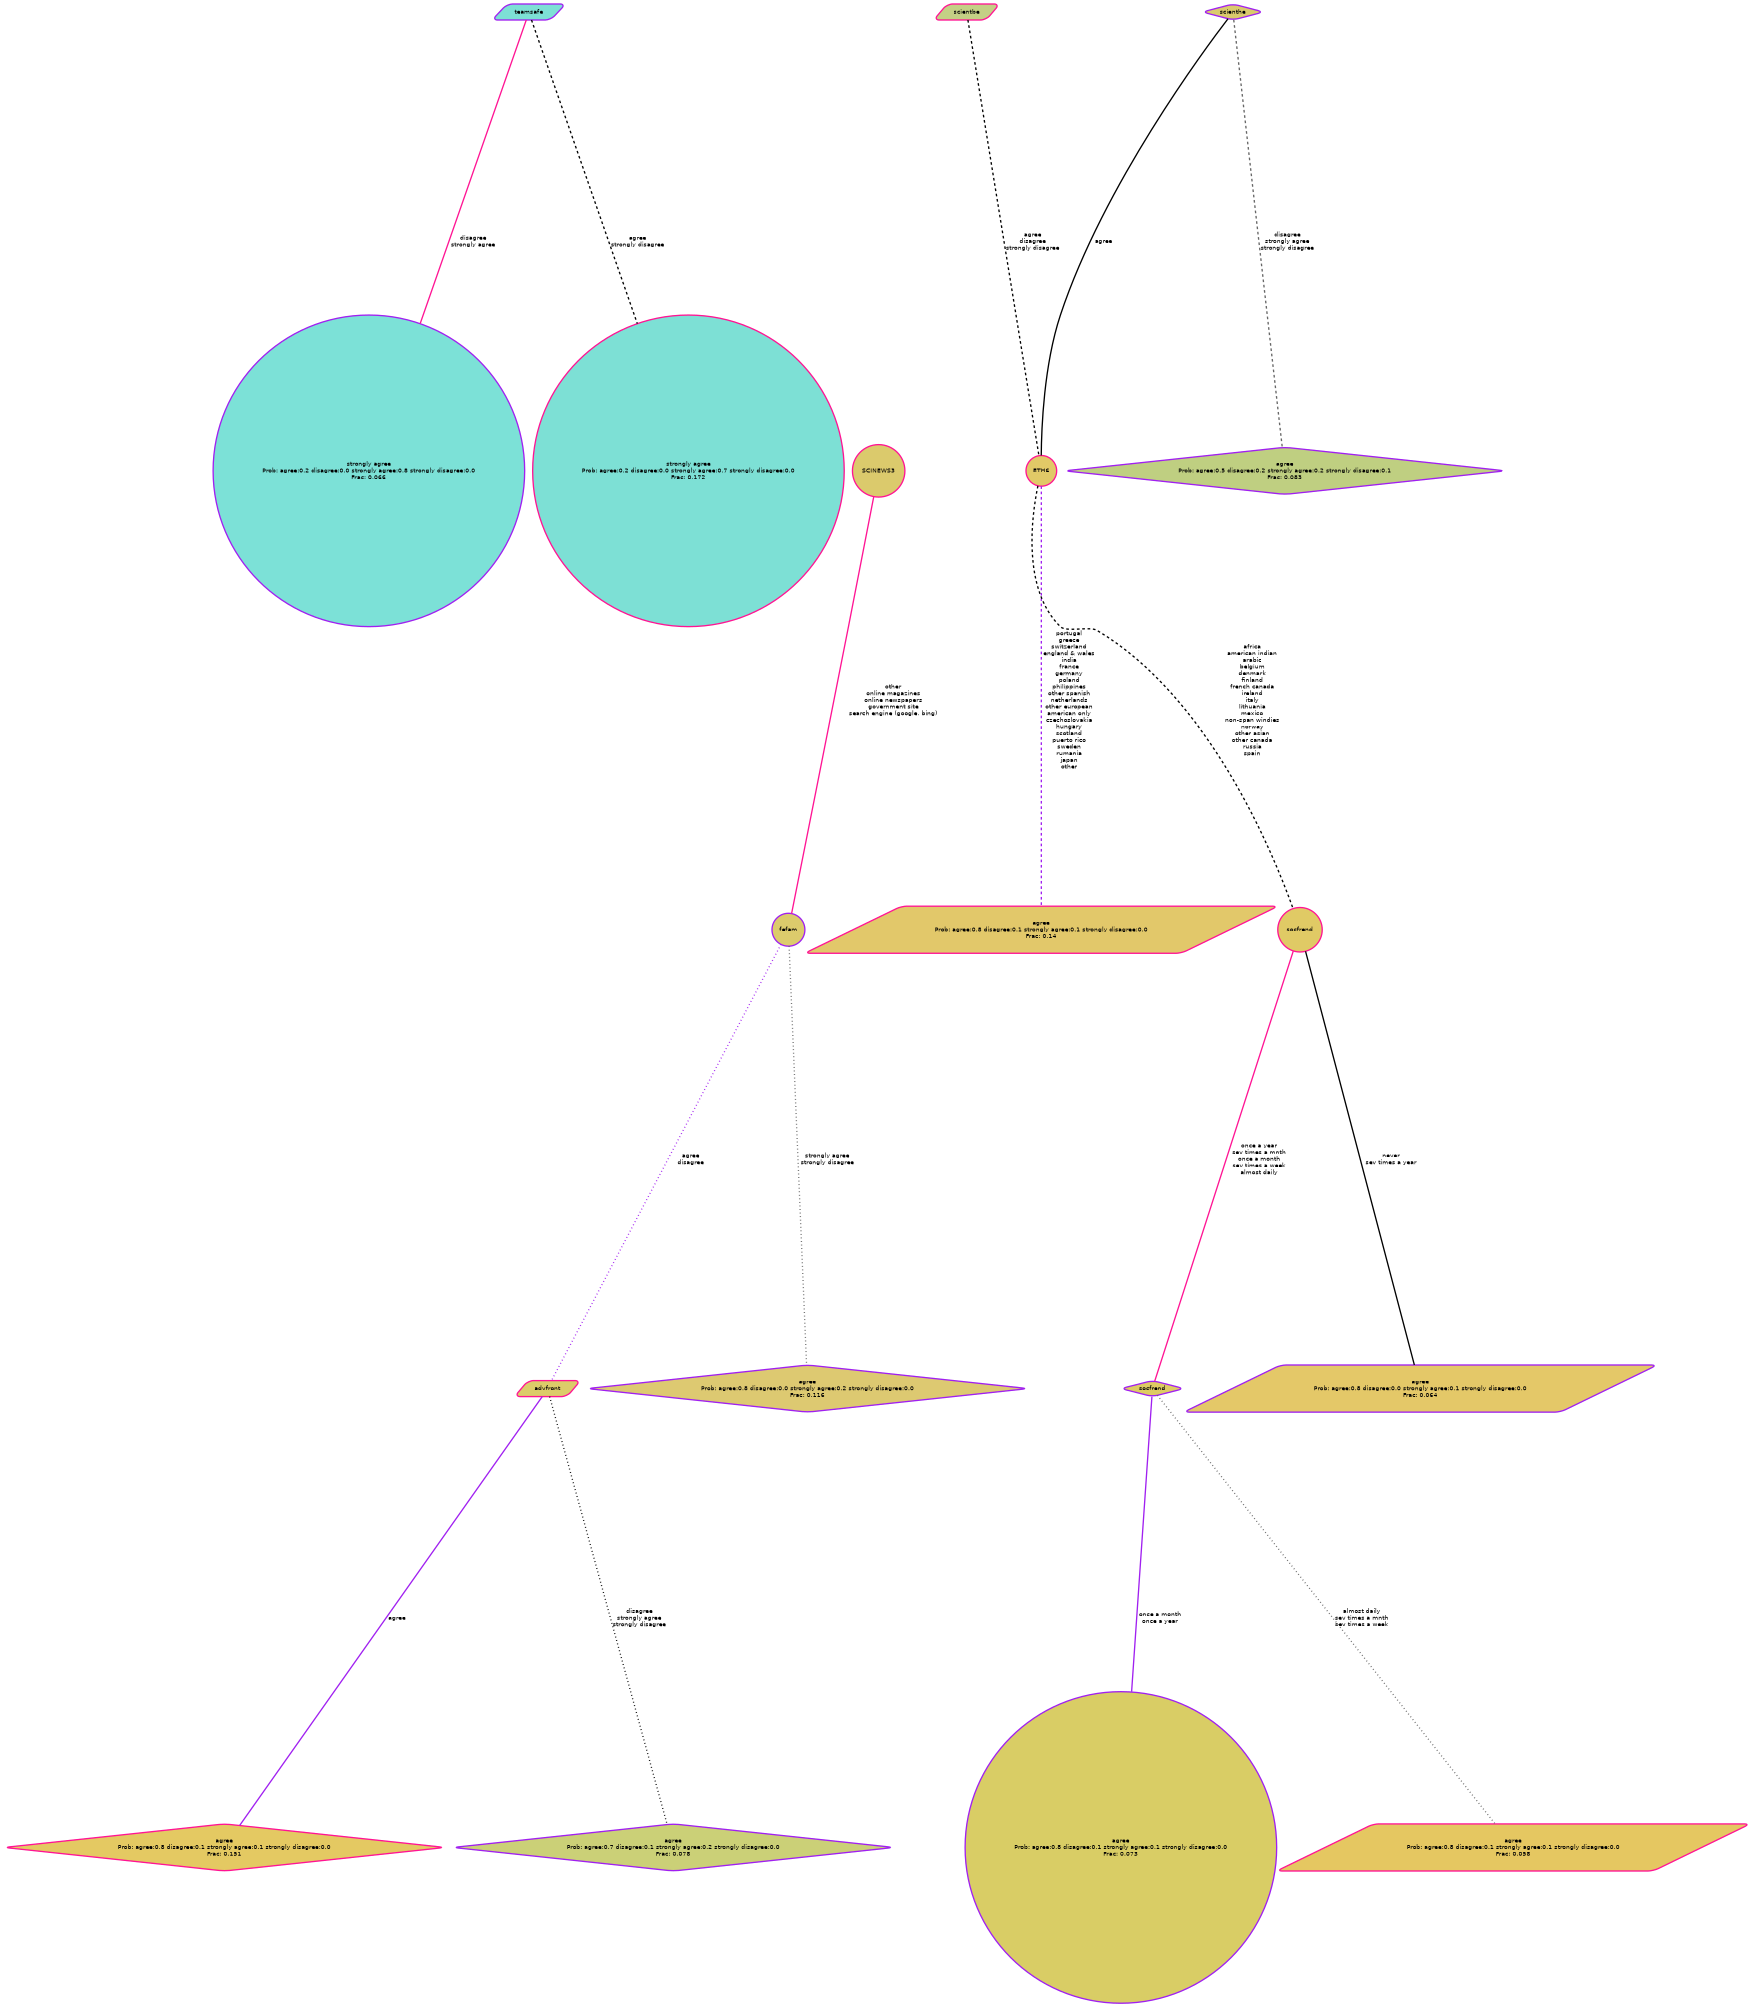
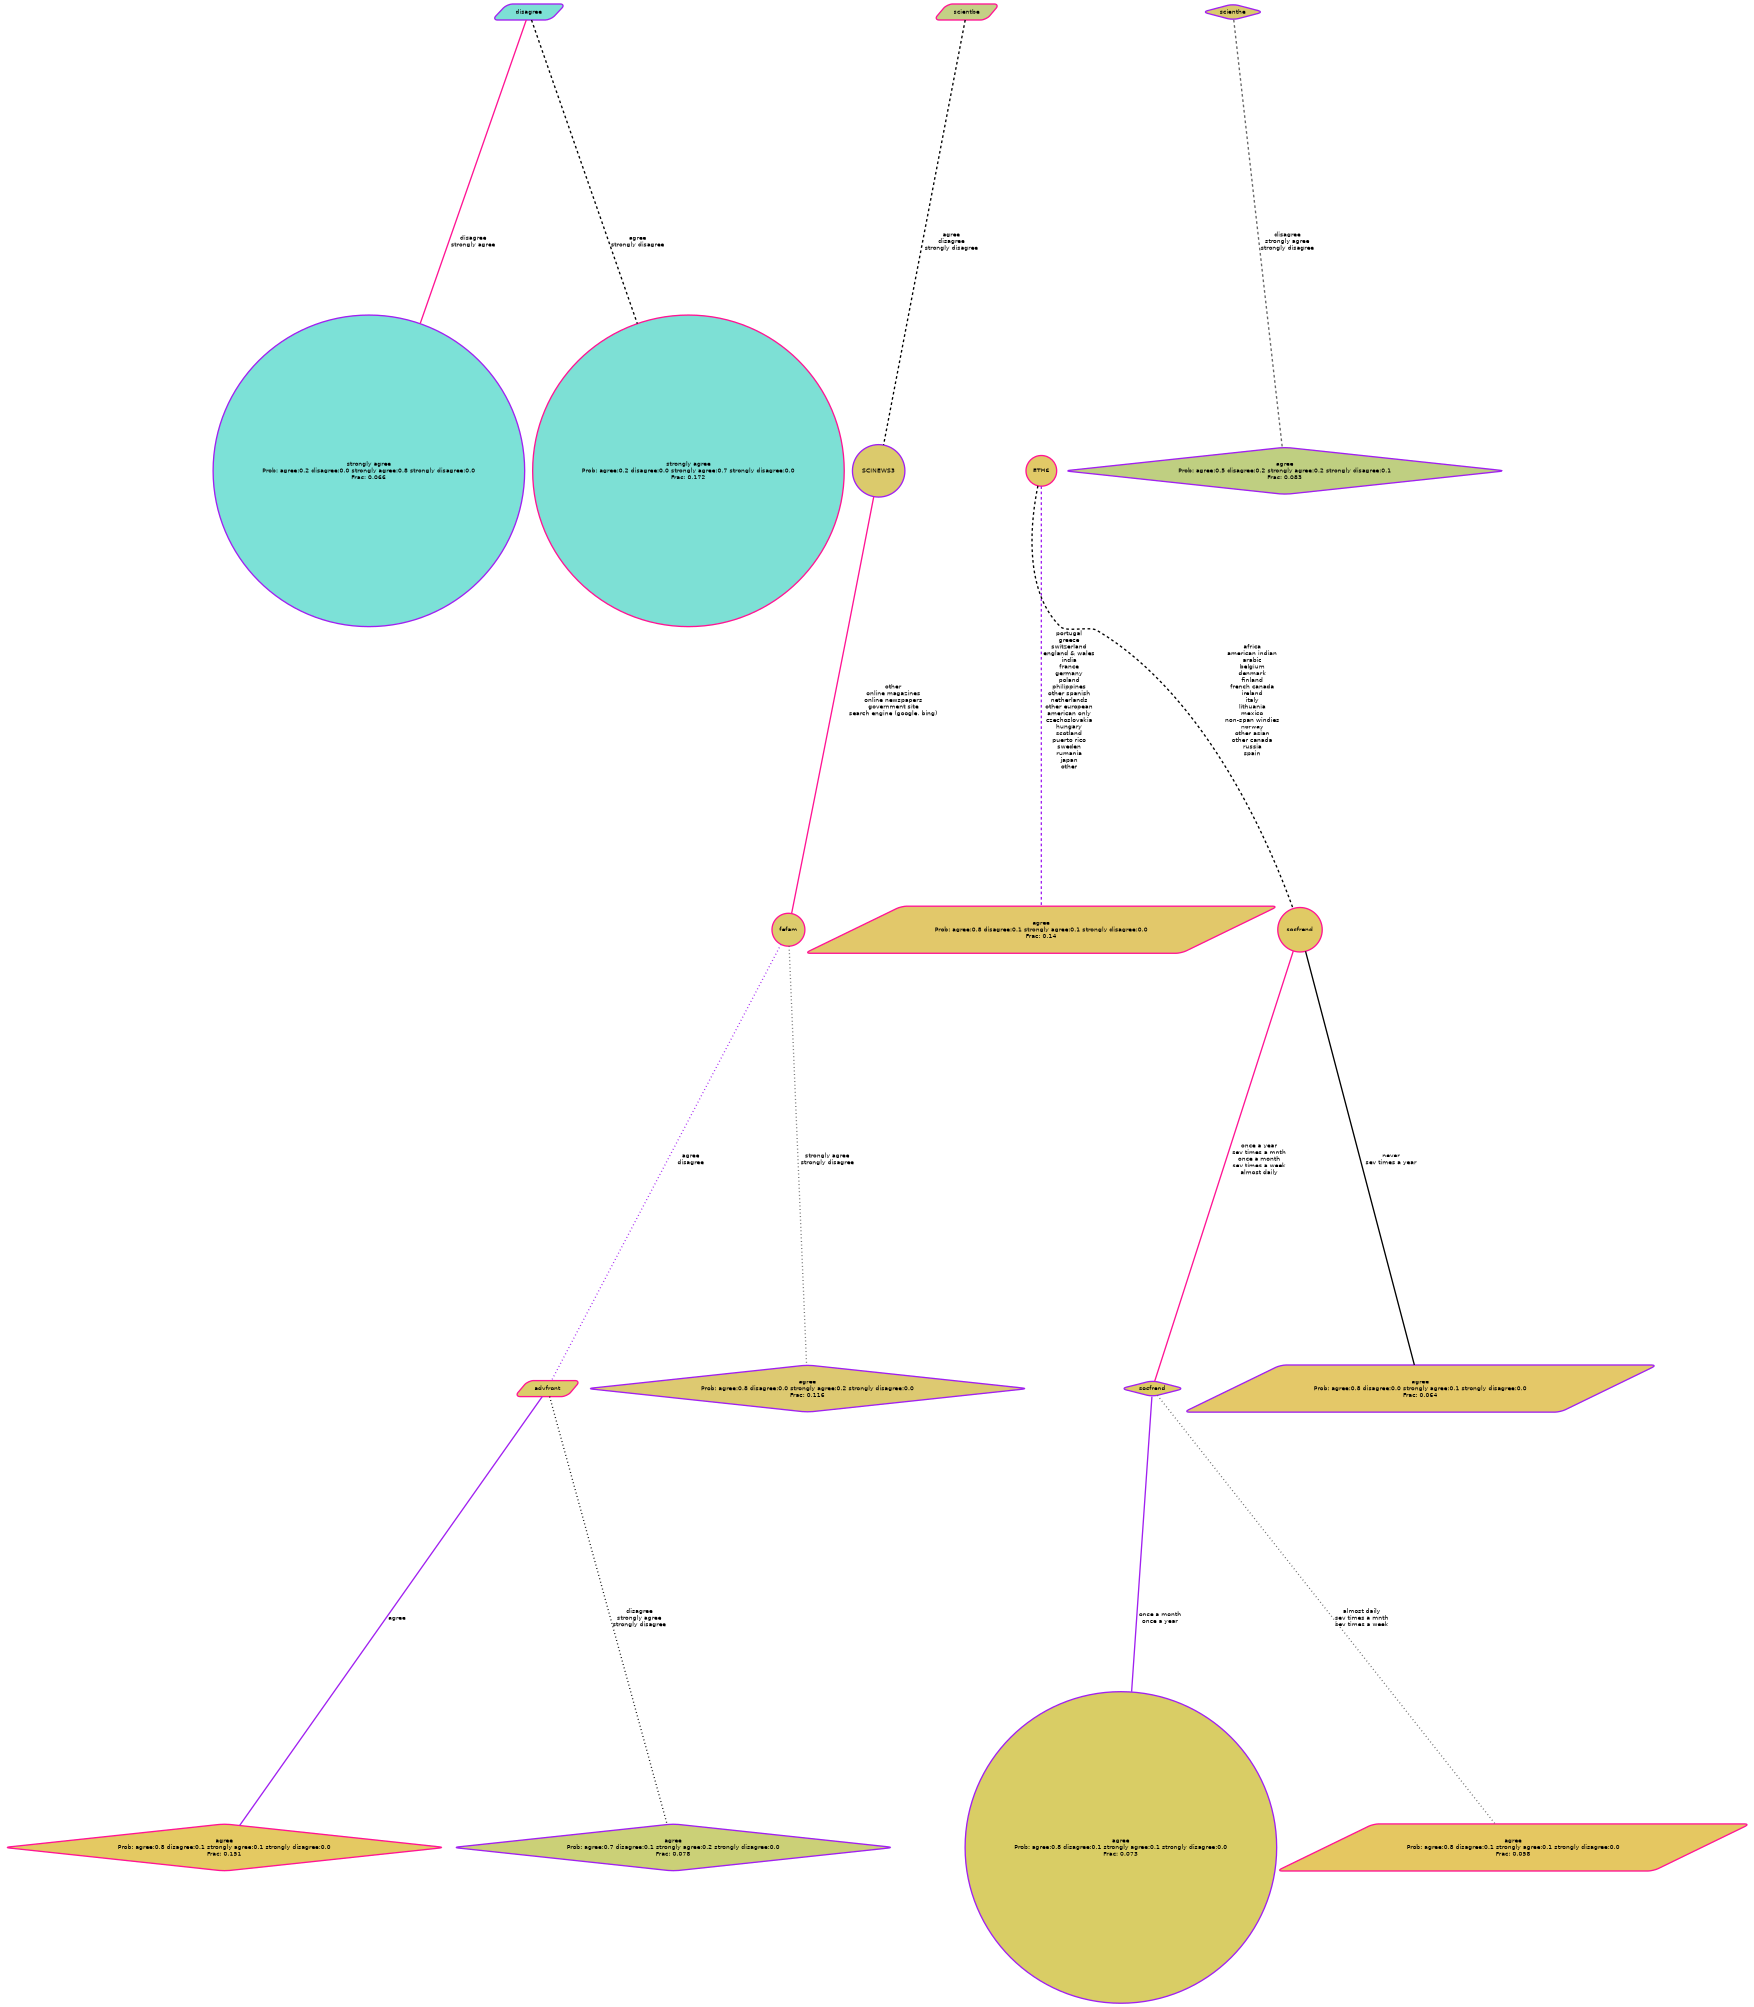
(529, 12) -> (529, 12)
(1099, 223) -> none
(1003, 238) -> (924, 232)
(879, 471) -> (879, 471)
(788, 930) -> (788, 930)
